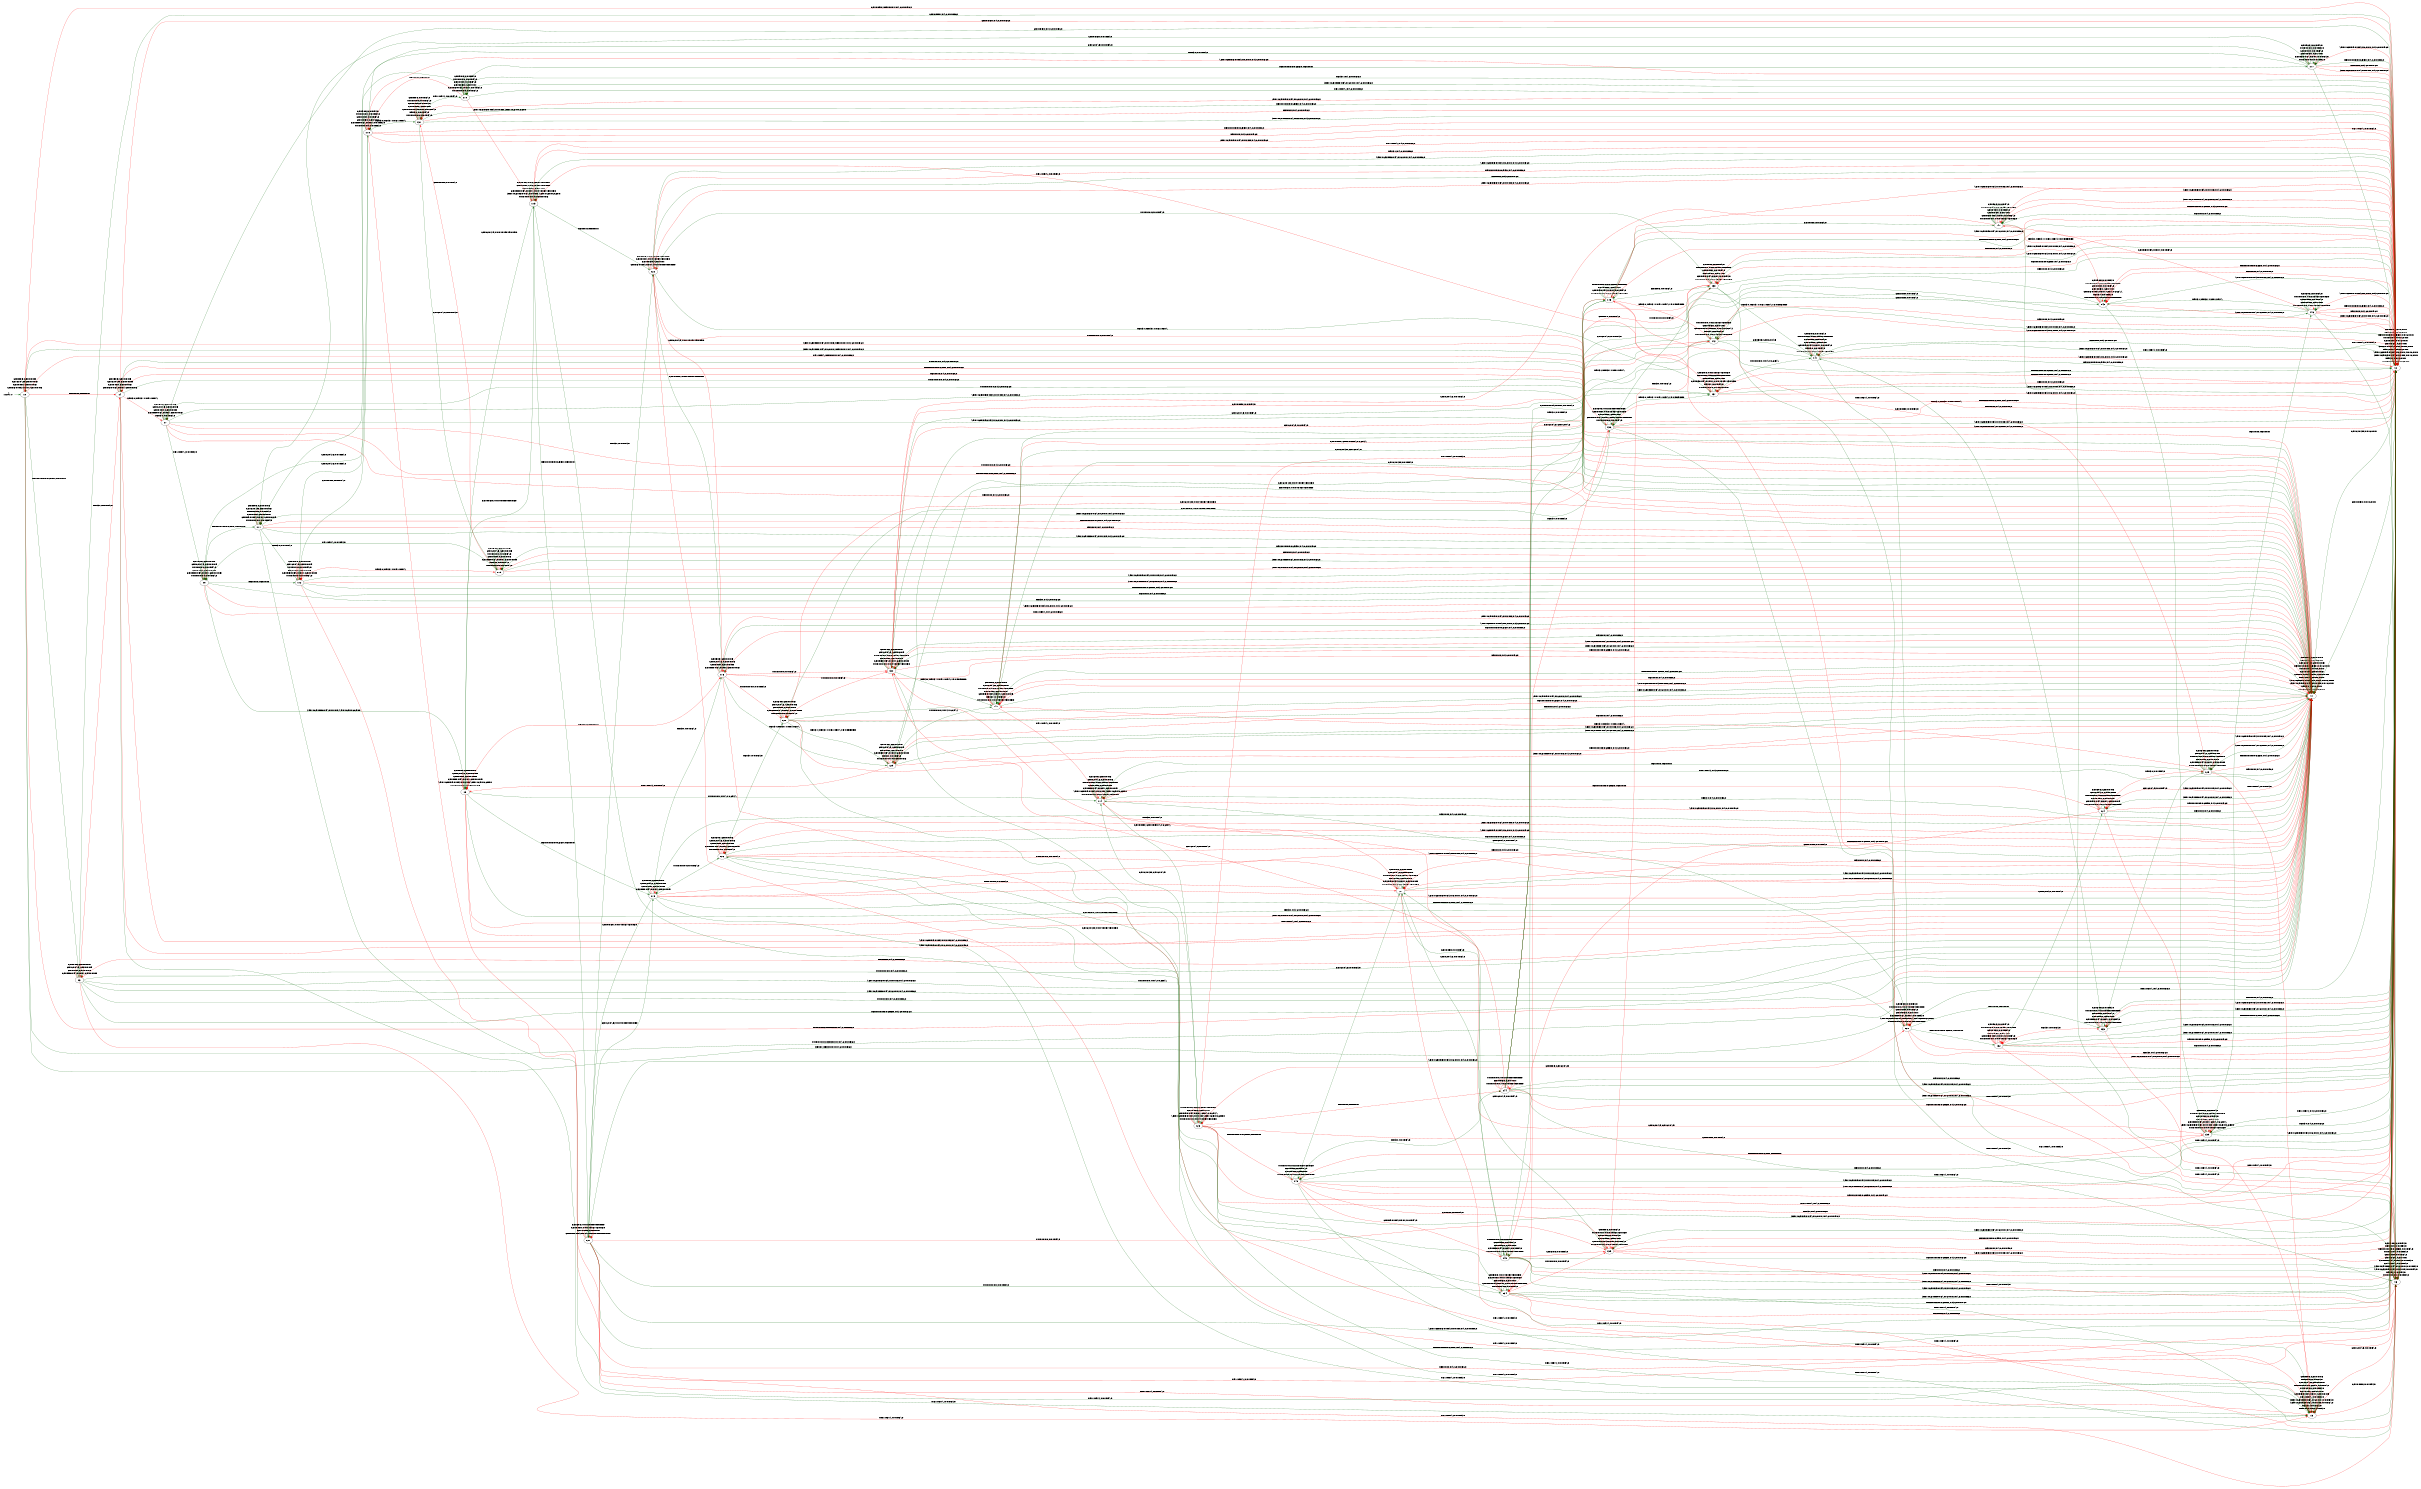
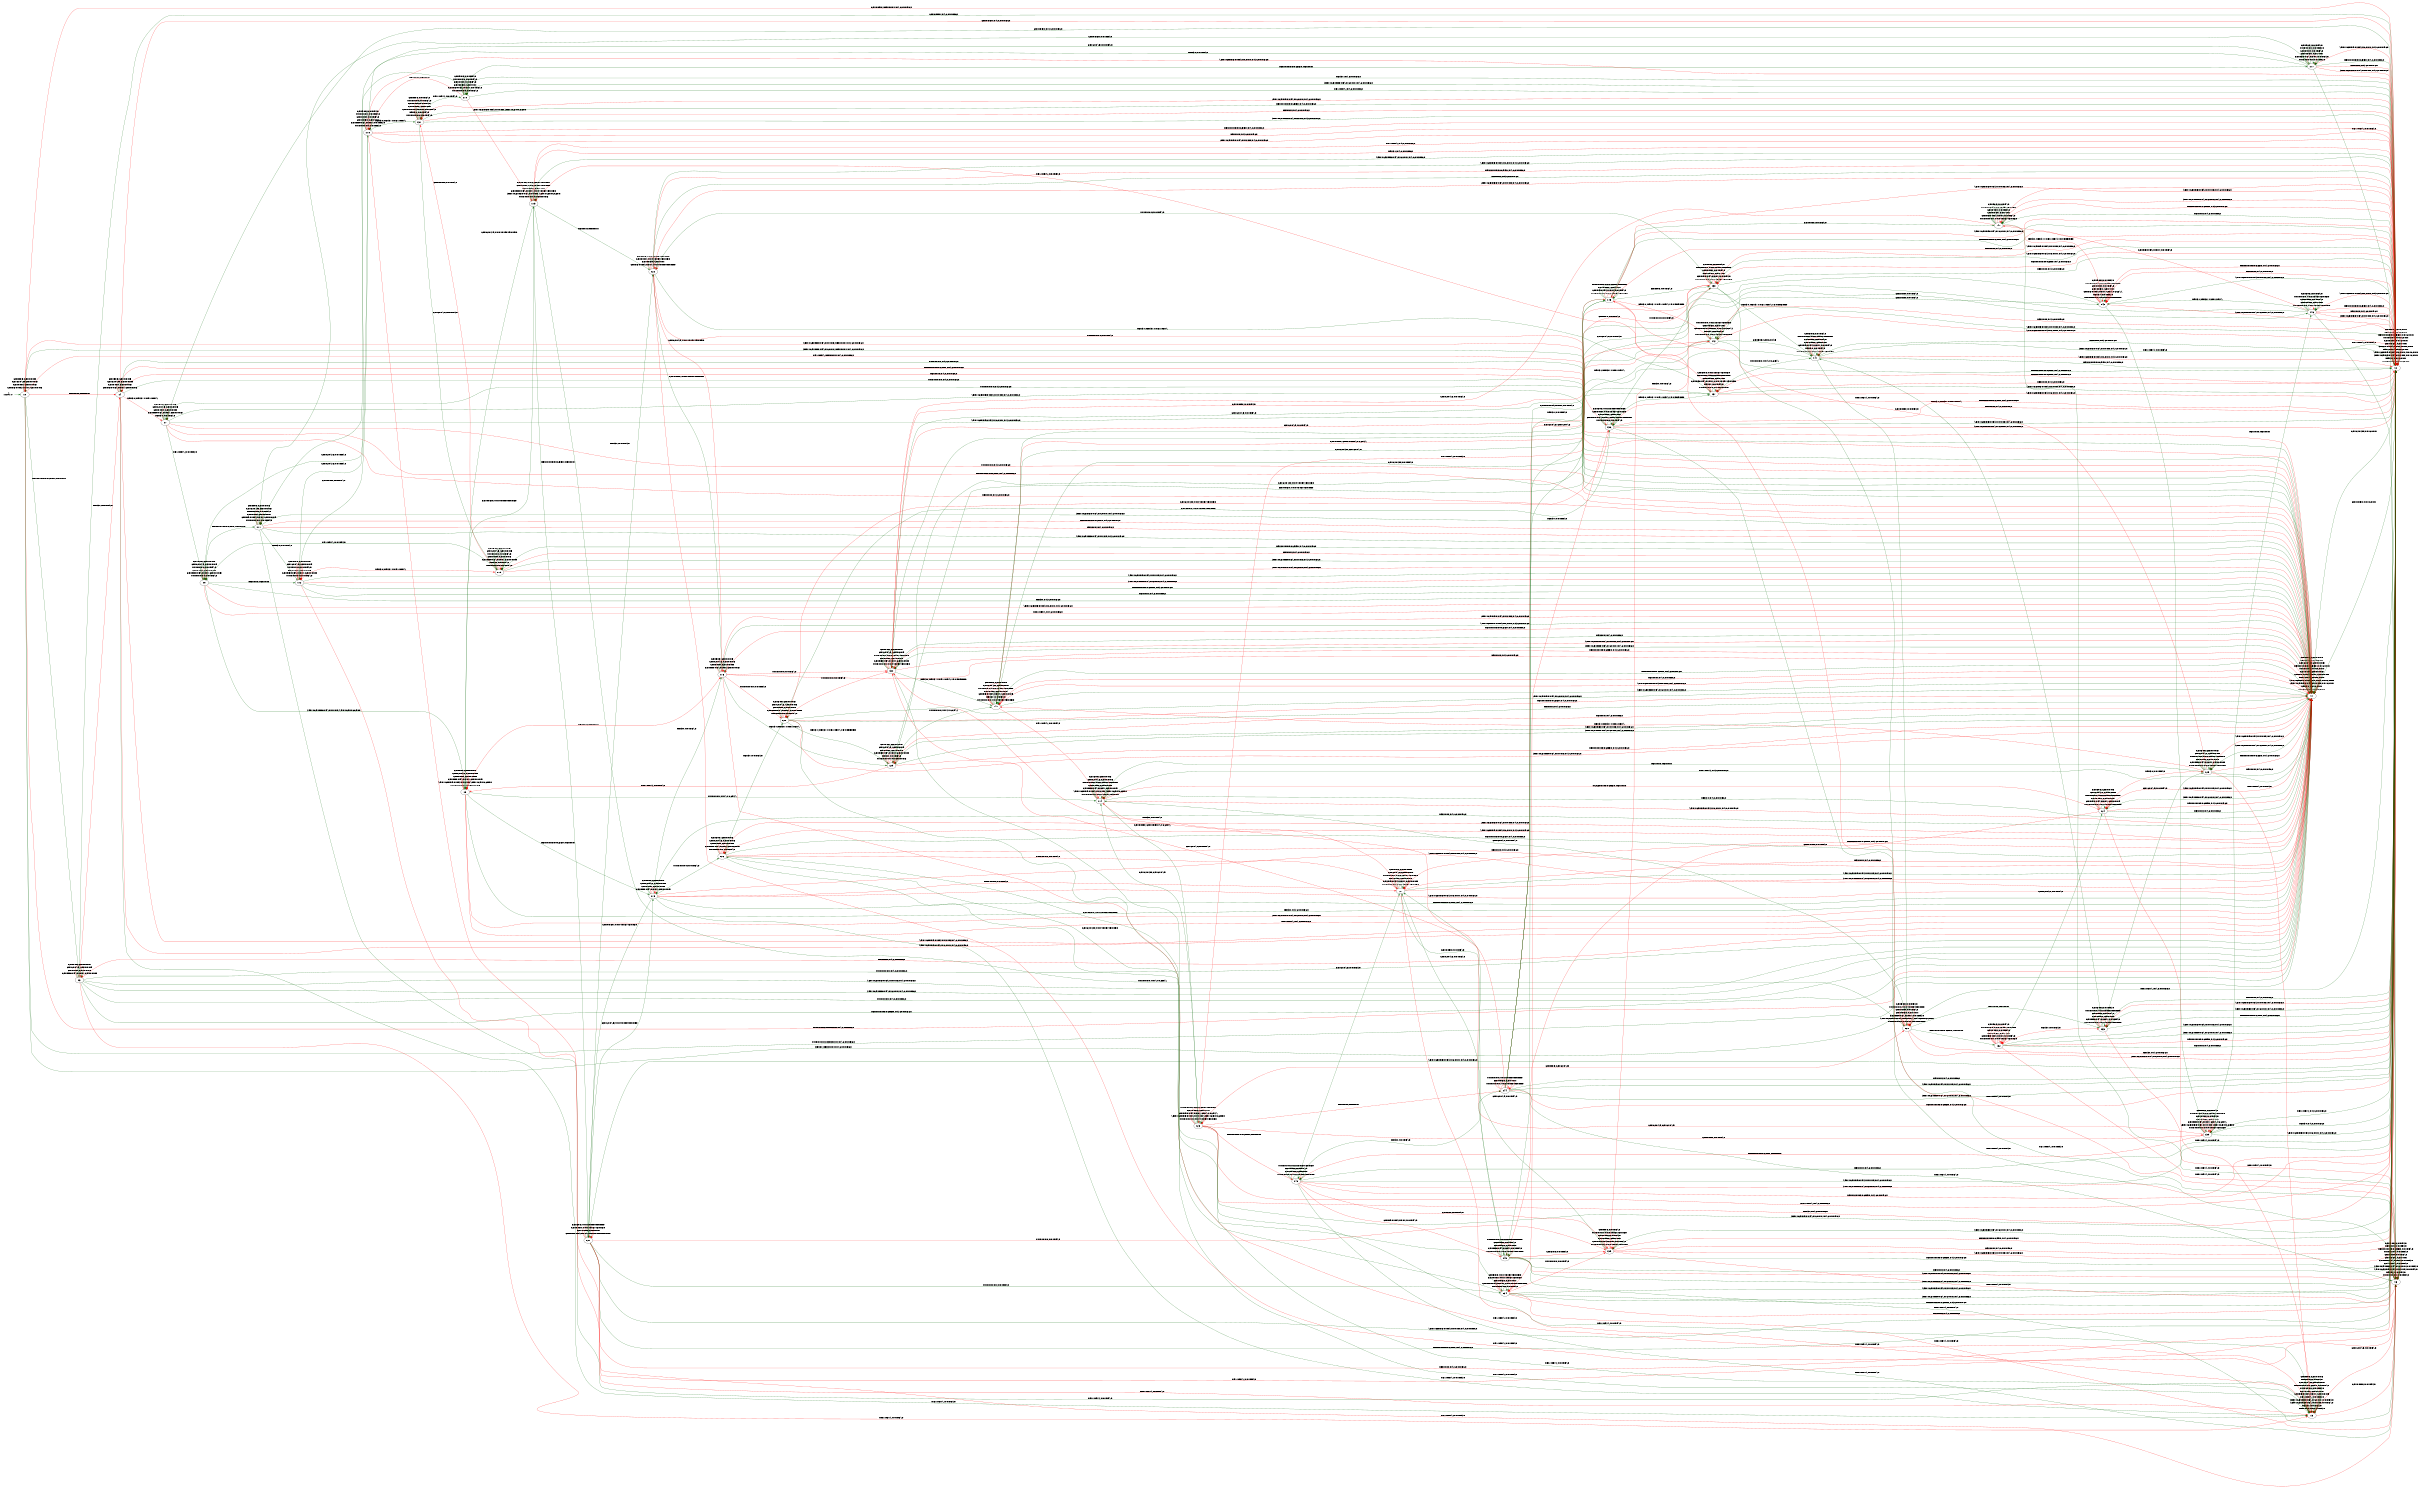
(1609, 786) -> (1609, 786)
